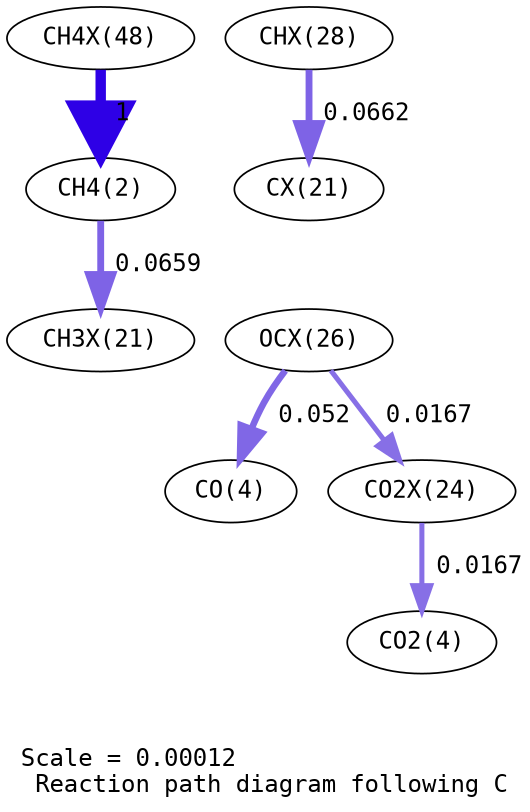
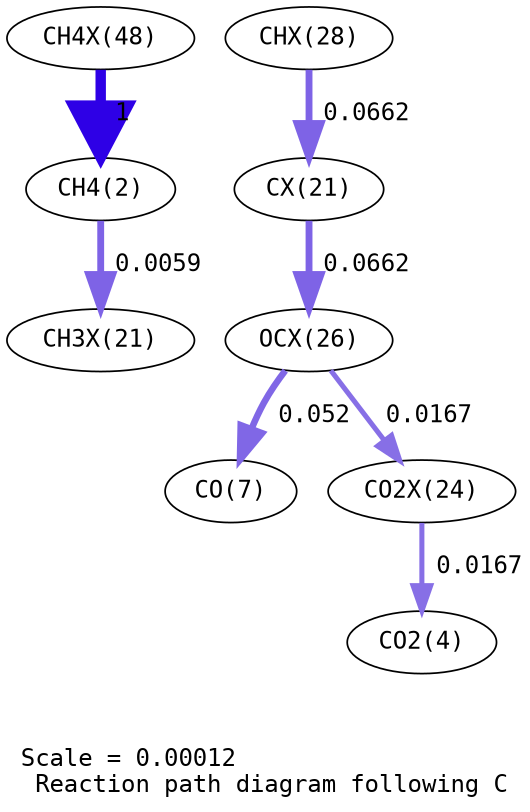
none -> (309, 248)
(151, 265) -> (151, 265)
(231, 491) -> (231, 491)
